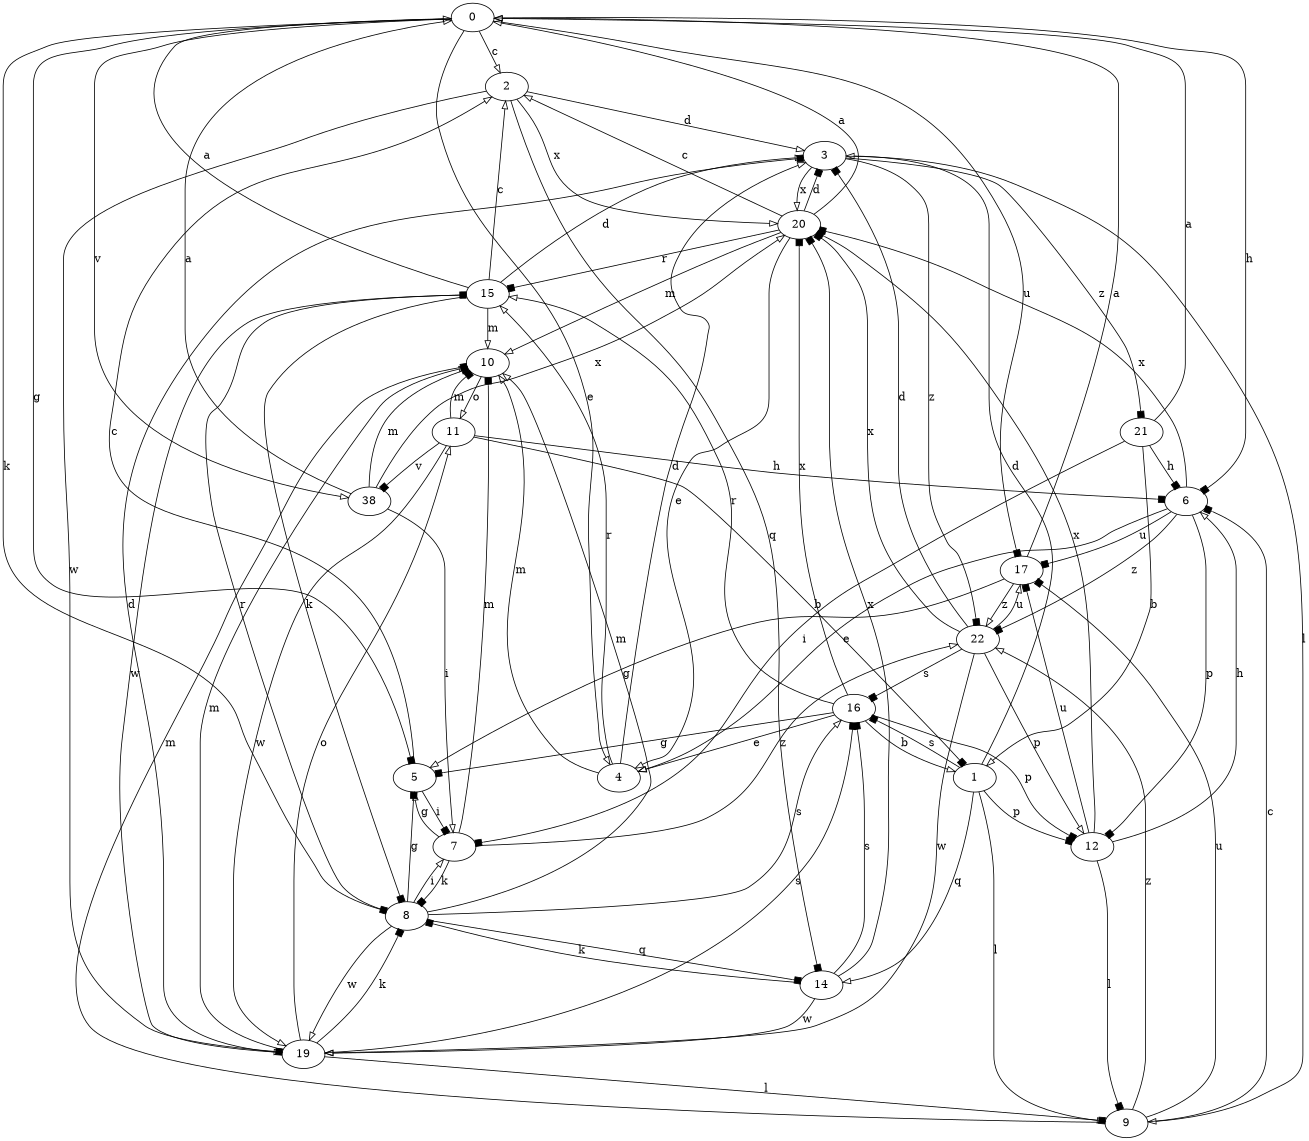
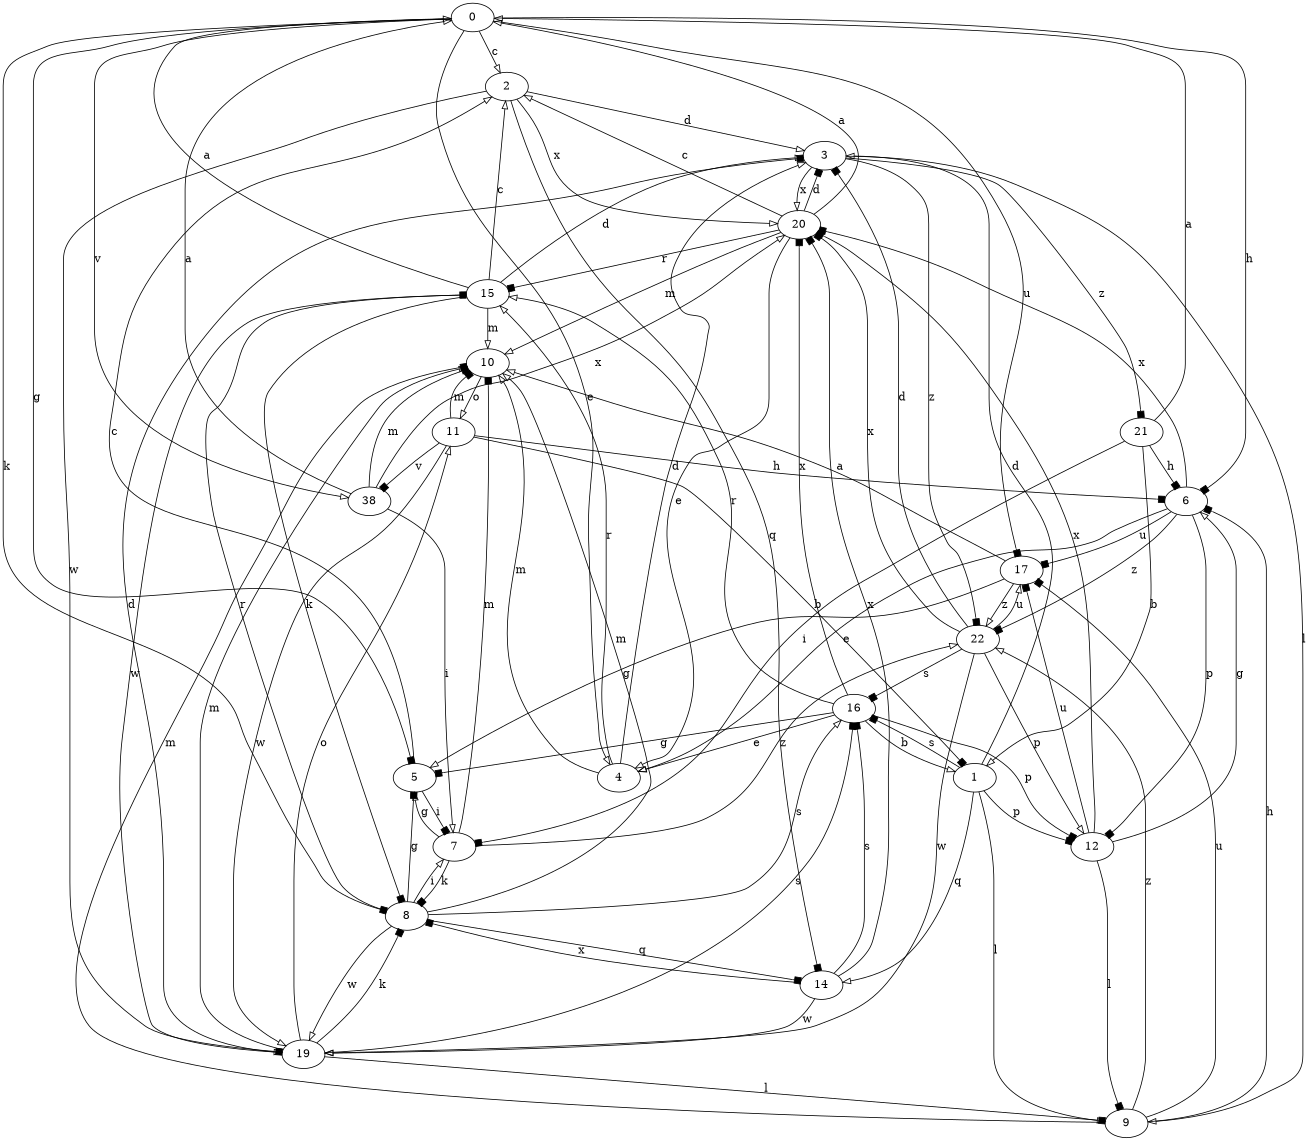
(1057, 53) -> (768, 446)
(1240, 674) -> (1240, 674)
(1270, 812) -> (1270, 812)
(582, 951) -> (582, 951)
